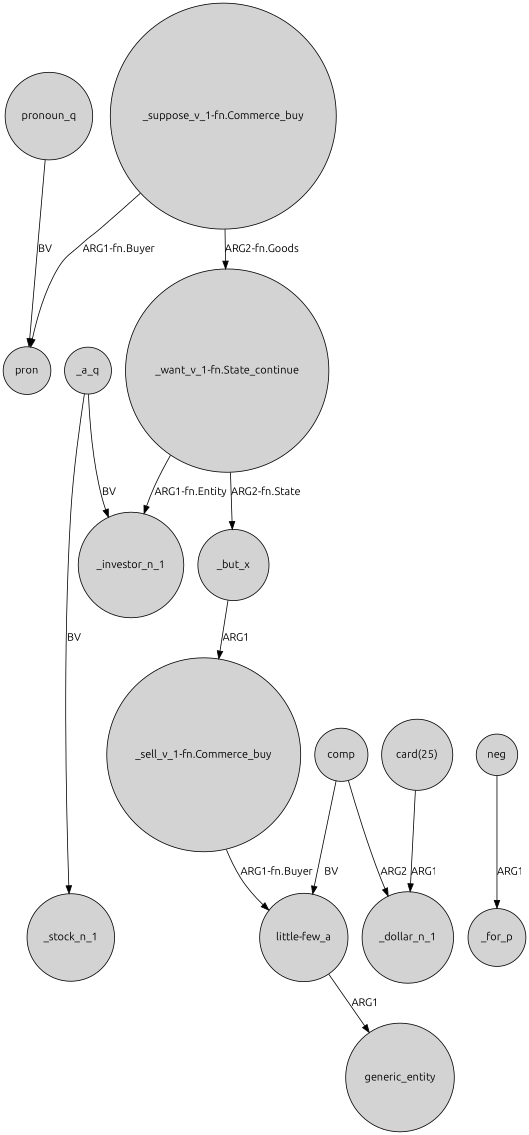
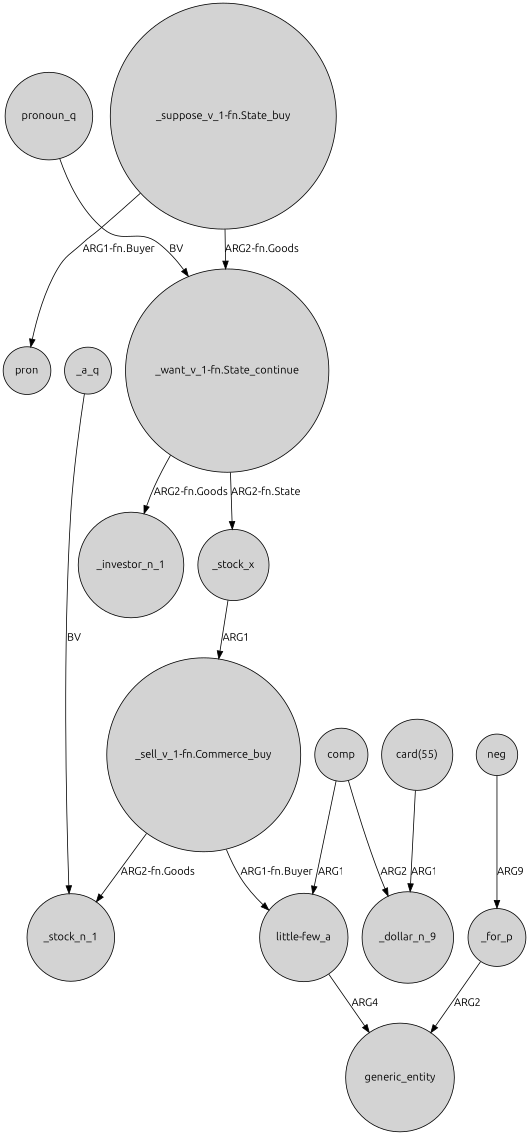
(223, 116) -> (223, 116)
(37, 249) -> (108, 232)
(93, 453) -> none
(191, 492) -> (191, 492)
(233, 565) -> (233, 565)
(417, 755) -> (417, 755)
none -> (124, 864)
(332, 872) -> (332, 872)
(511, 872) -> (511, 872)
(408, 937) -> (408, 937)
none -> (458, 994)
(365, 1003) -> (365, 1003)
